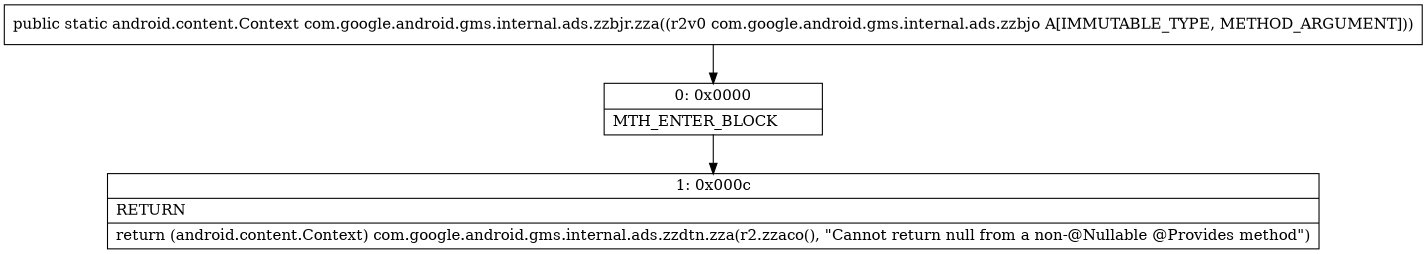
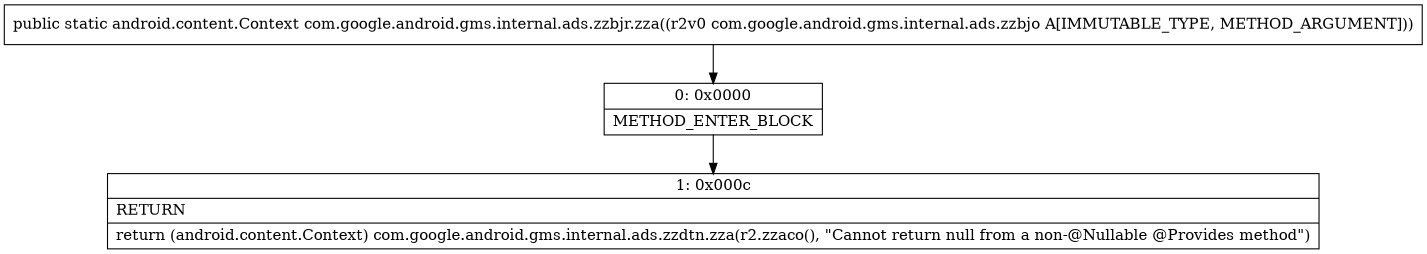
(696, 121) -> (713, 121)
